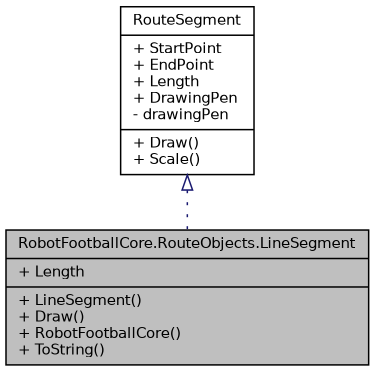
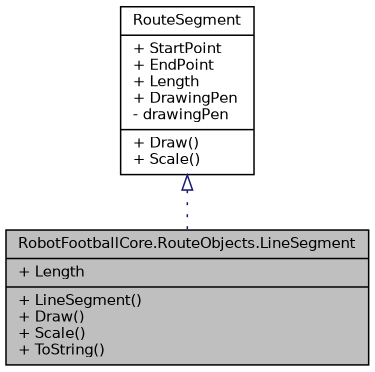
(100, 333) -> (52, 333)
